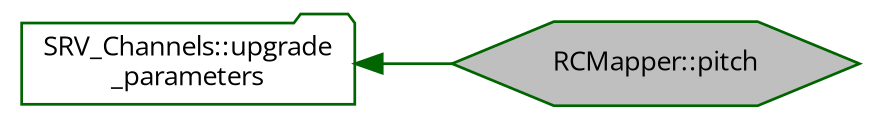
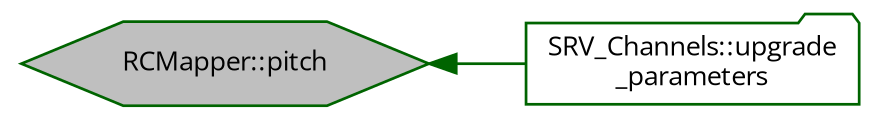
(417, 64) -> (491, 64)
